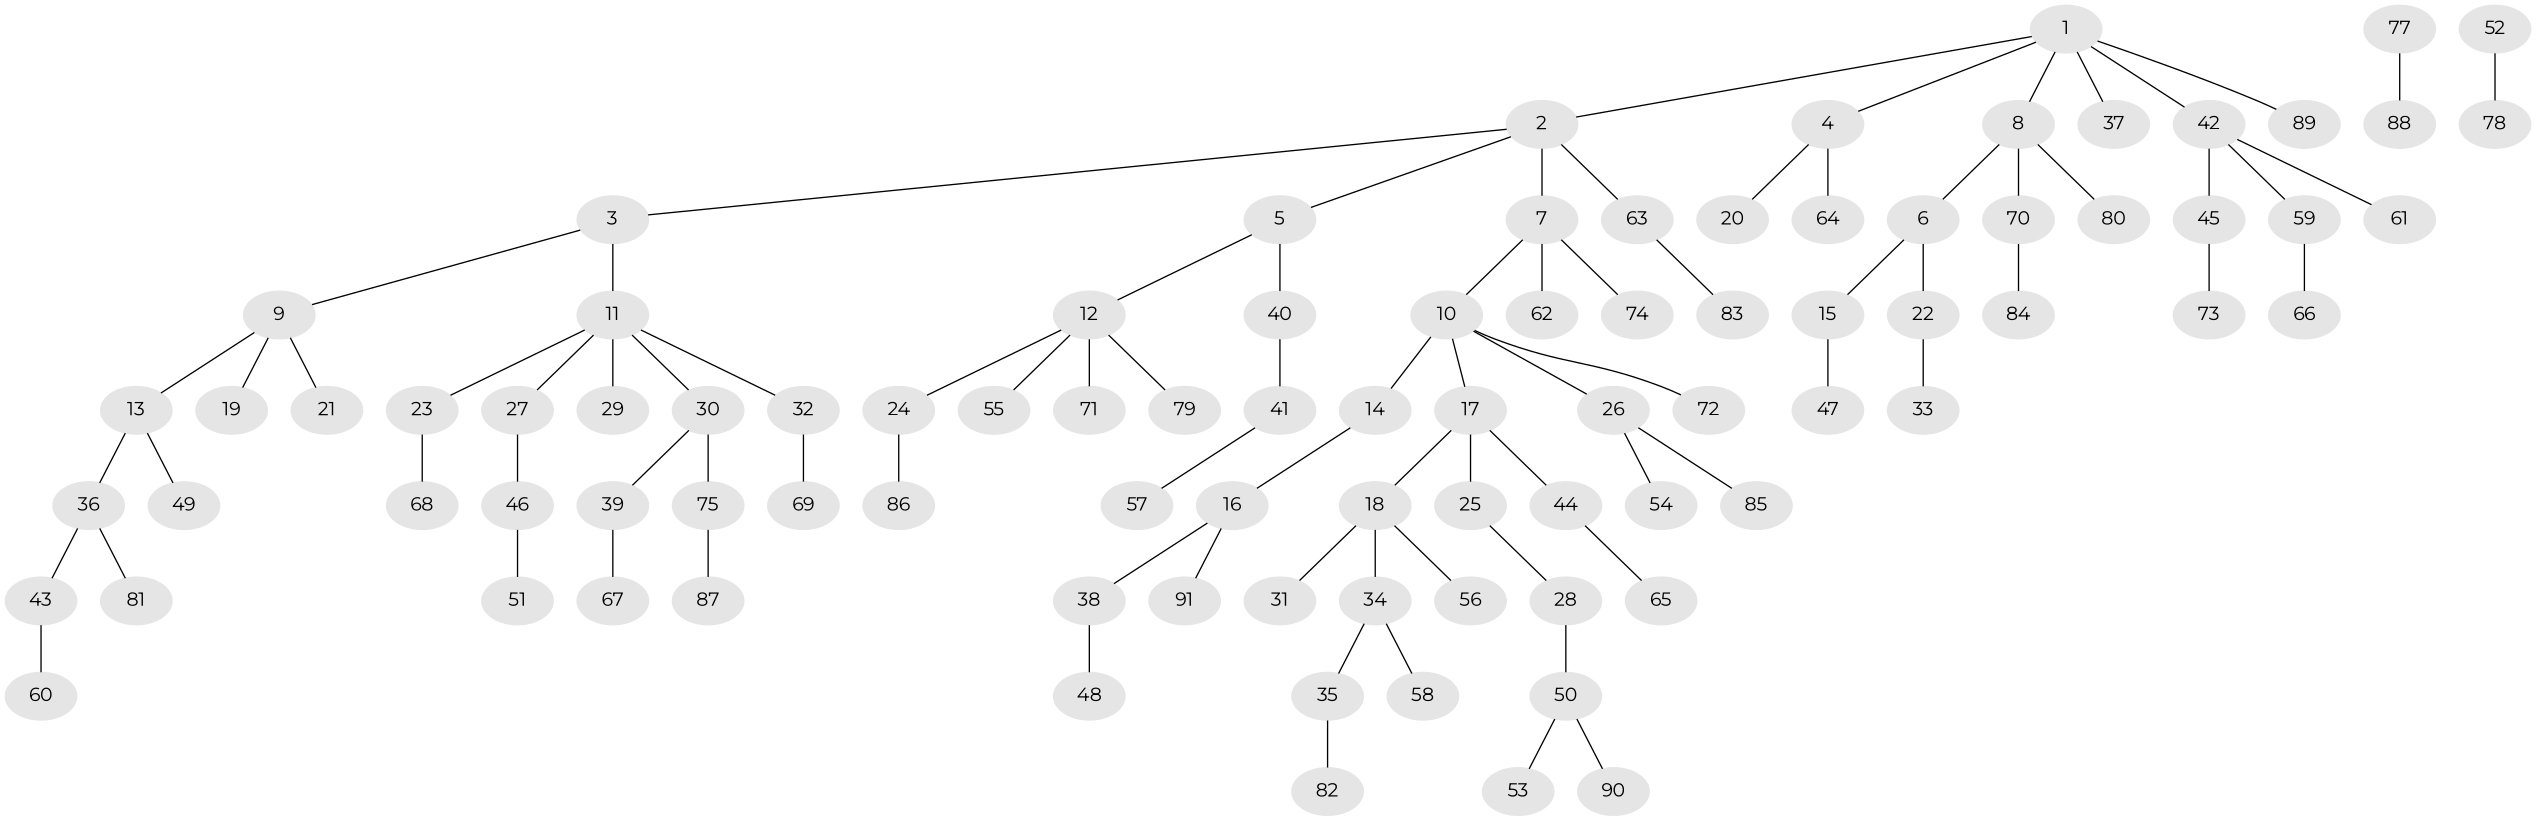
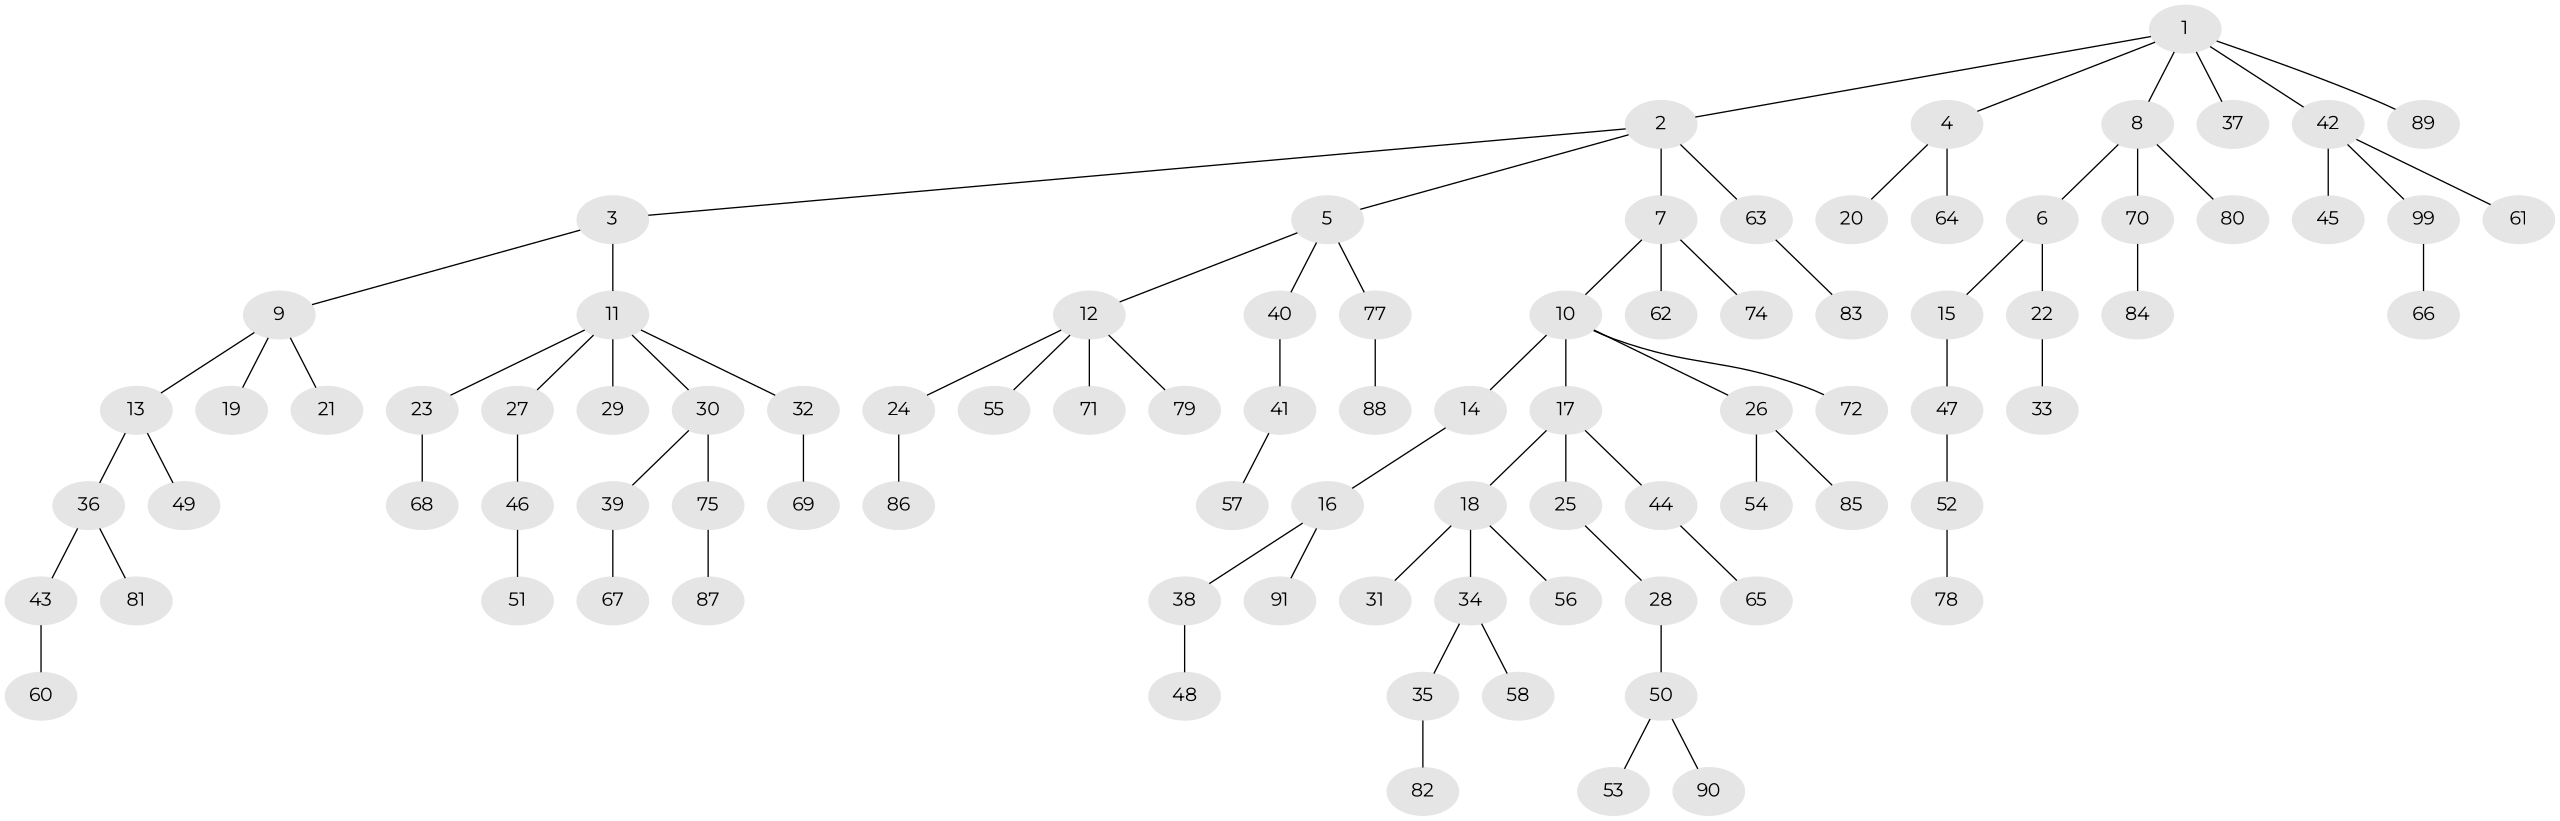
(2304, 220) -> (2424, 220)
none -> (1351, 267)
(2209, 315) -> none
none -> (1947, 458)
